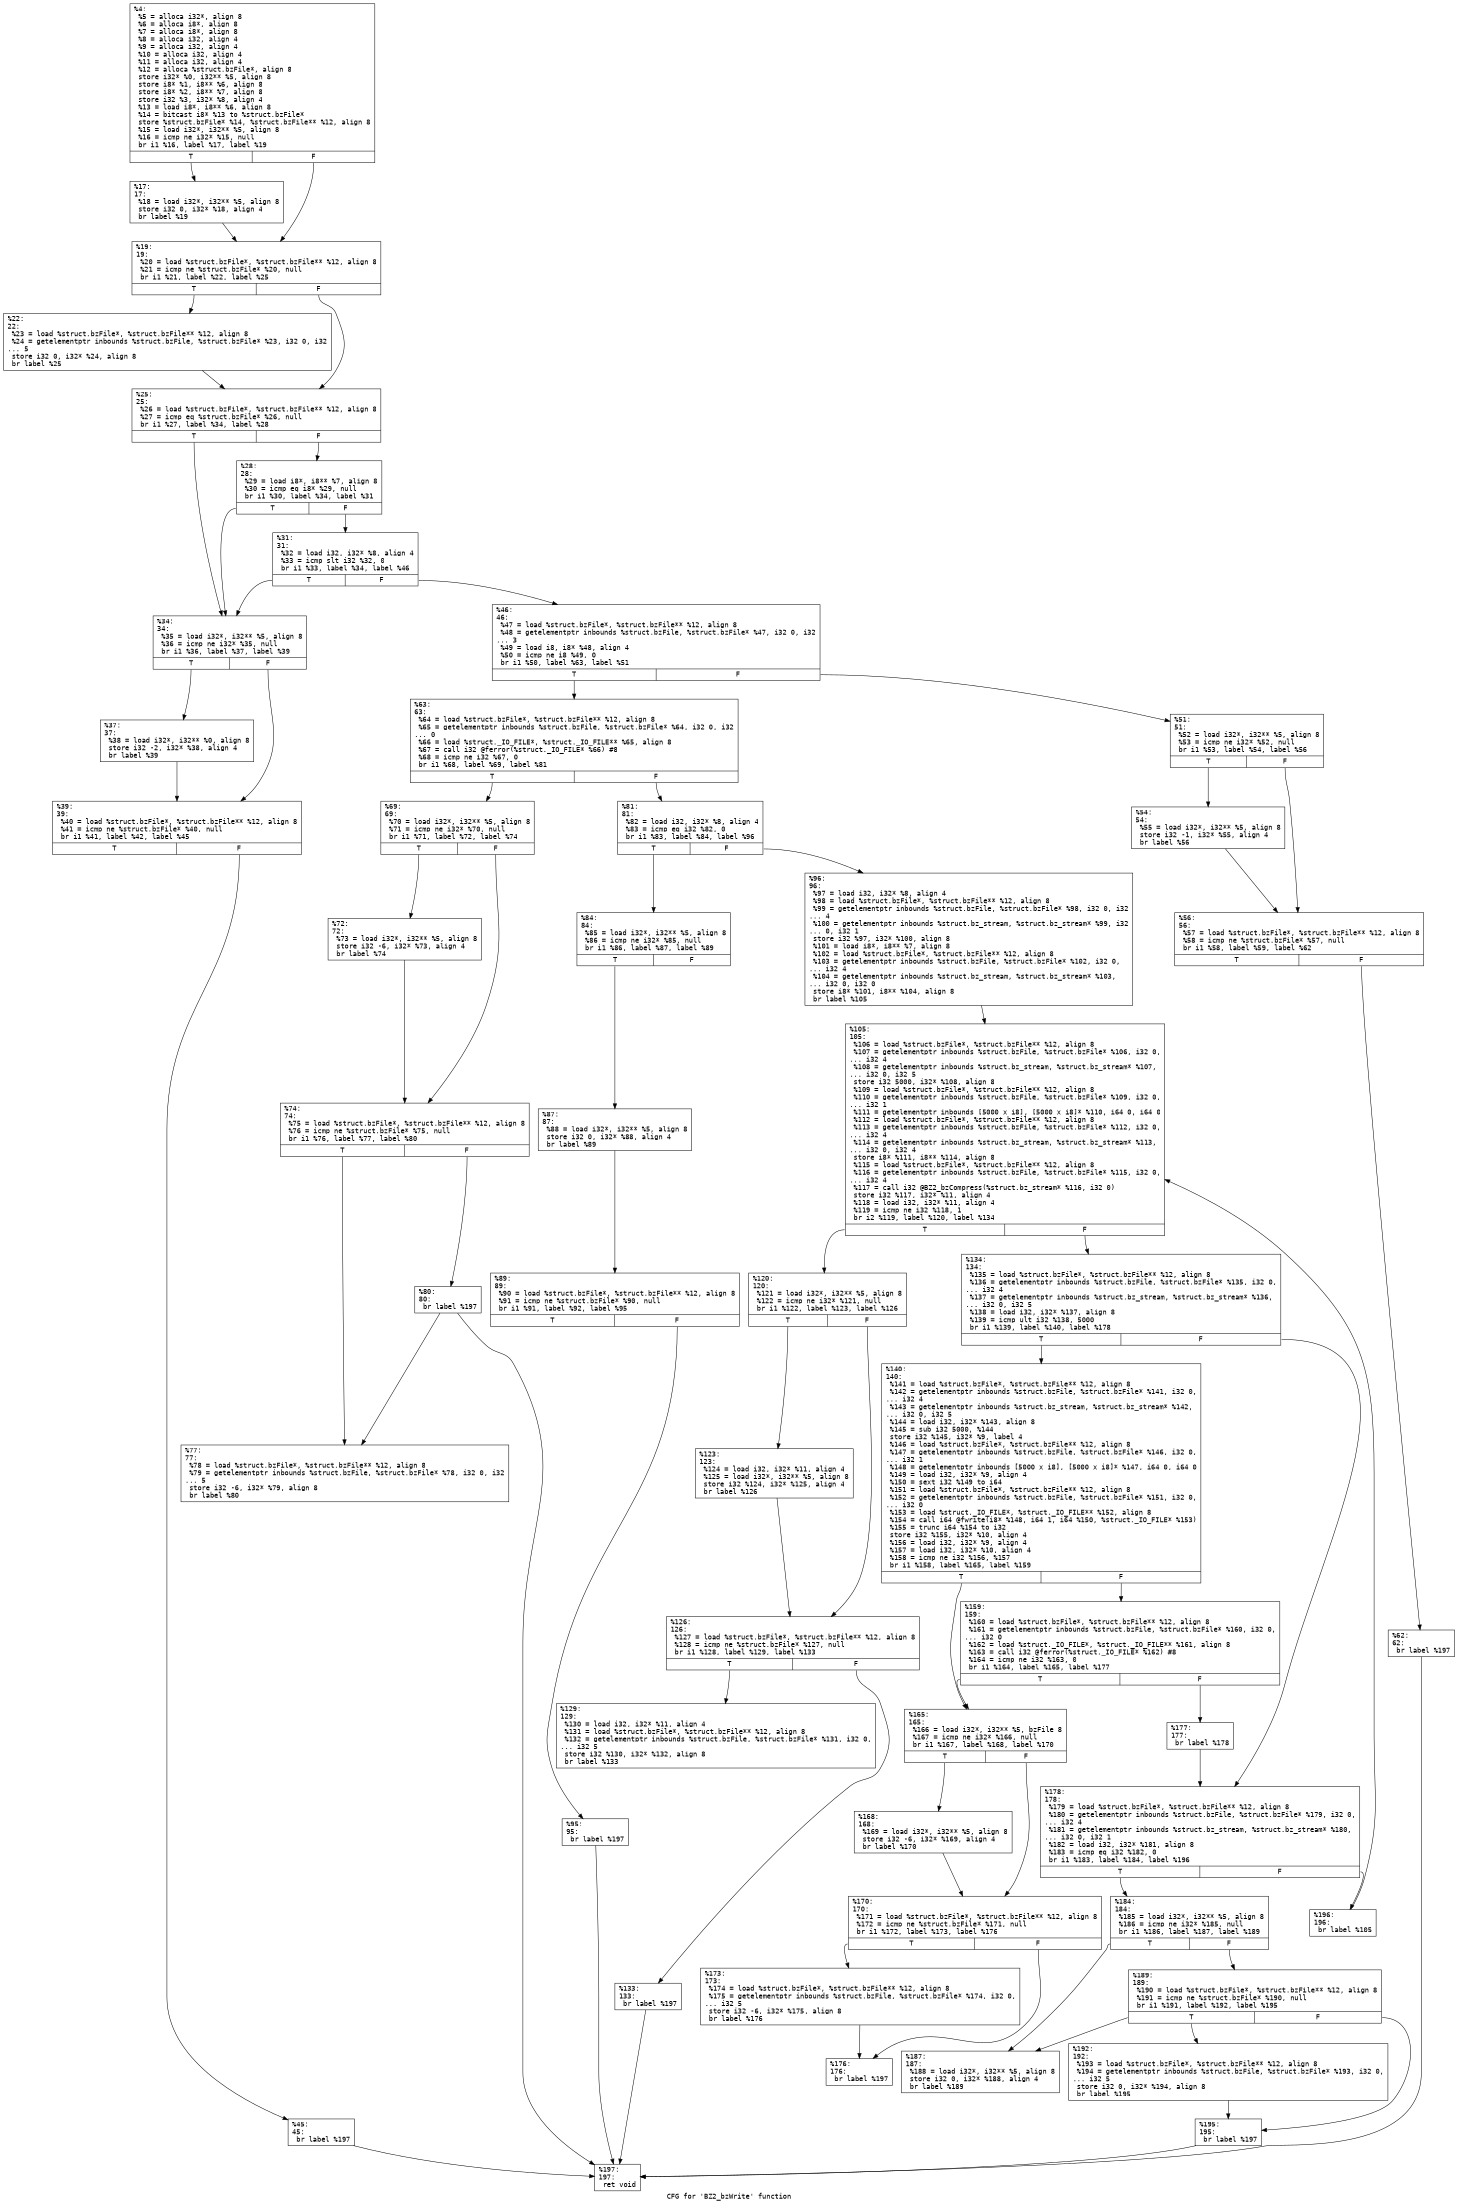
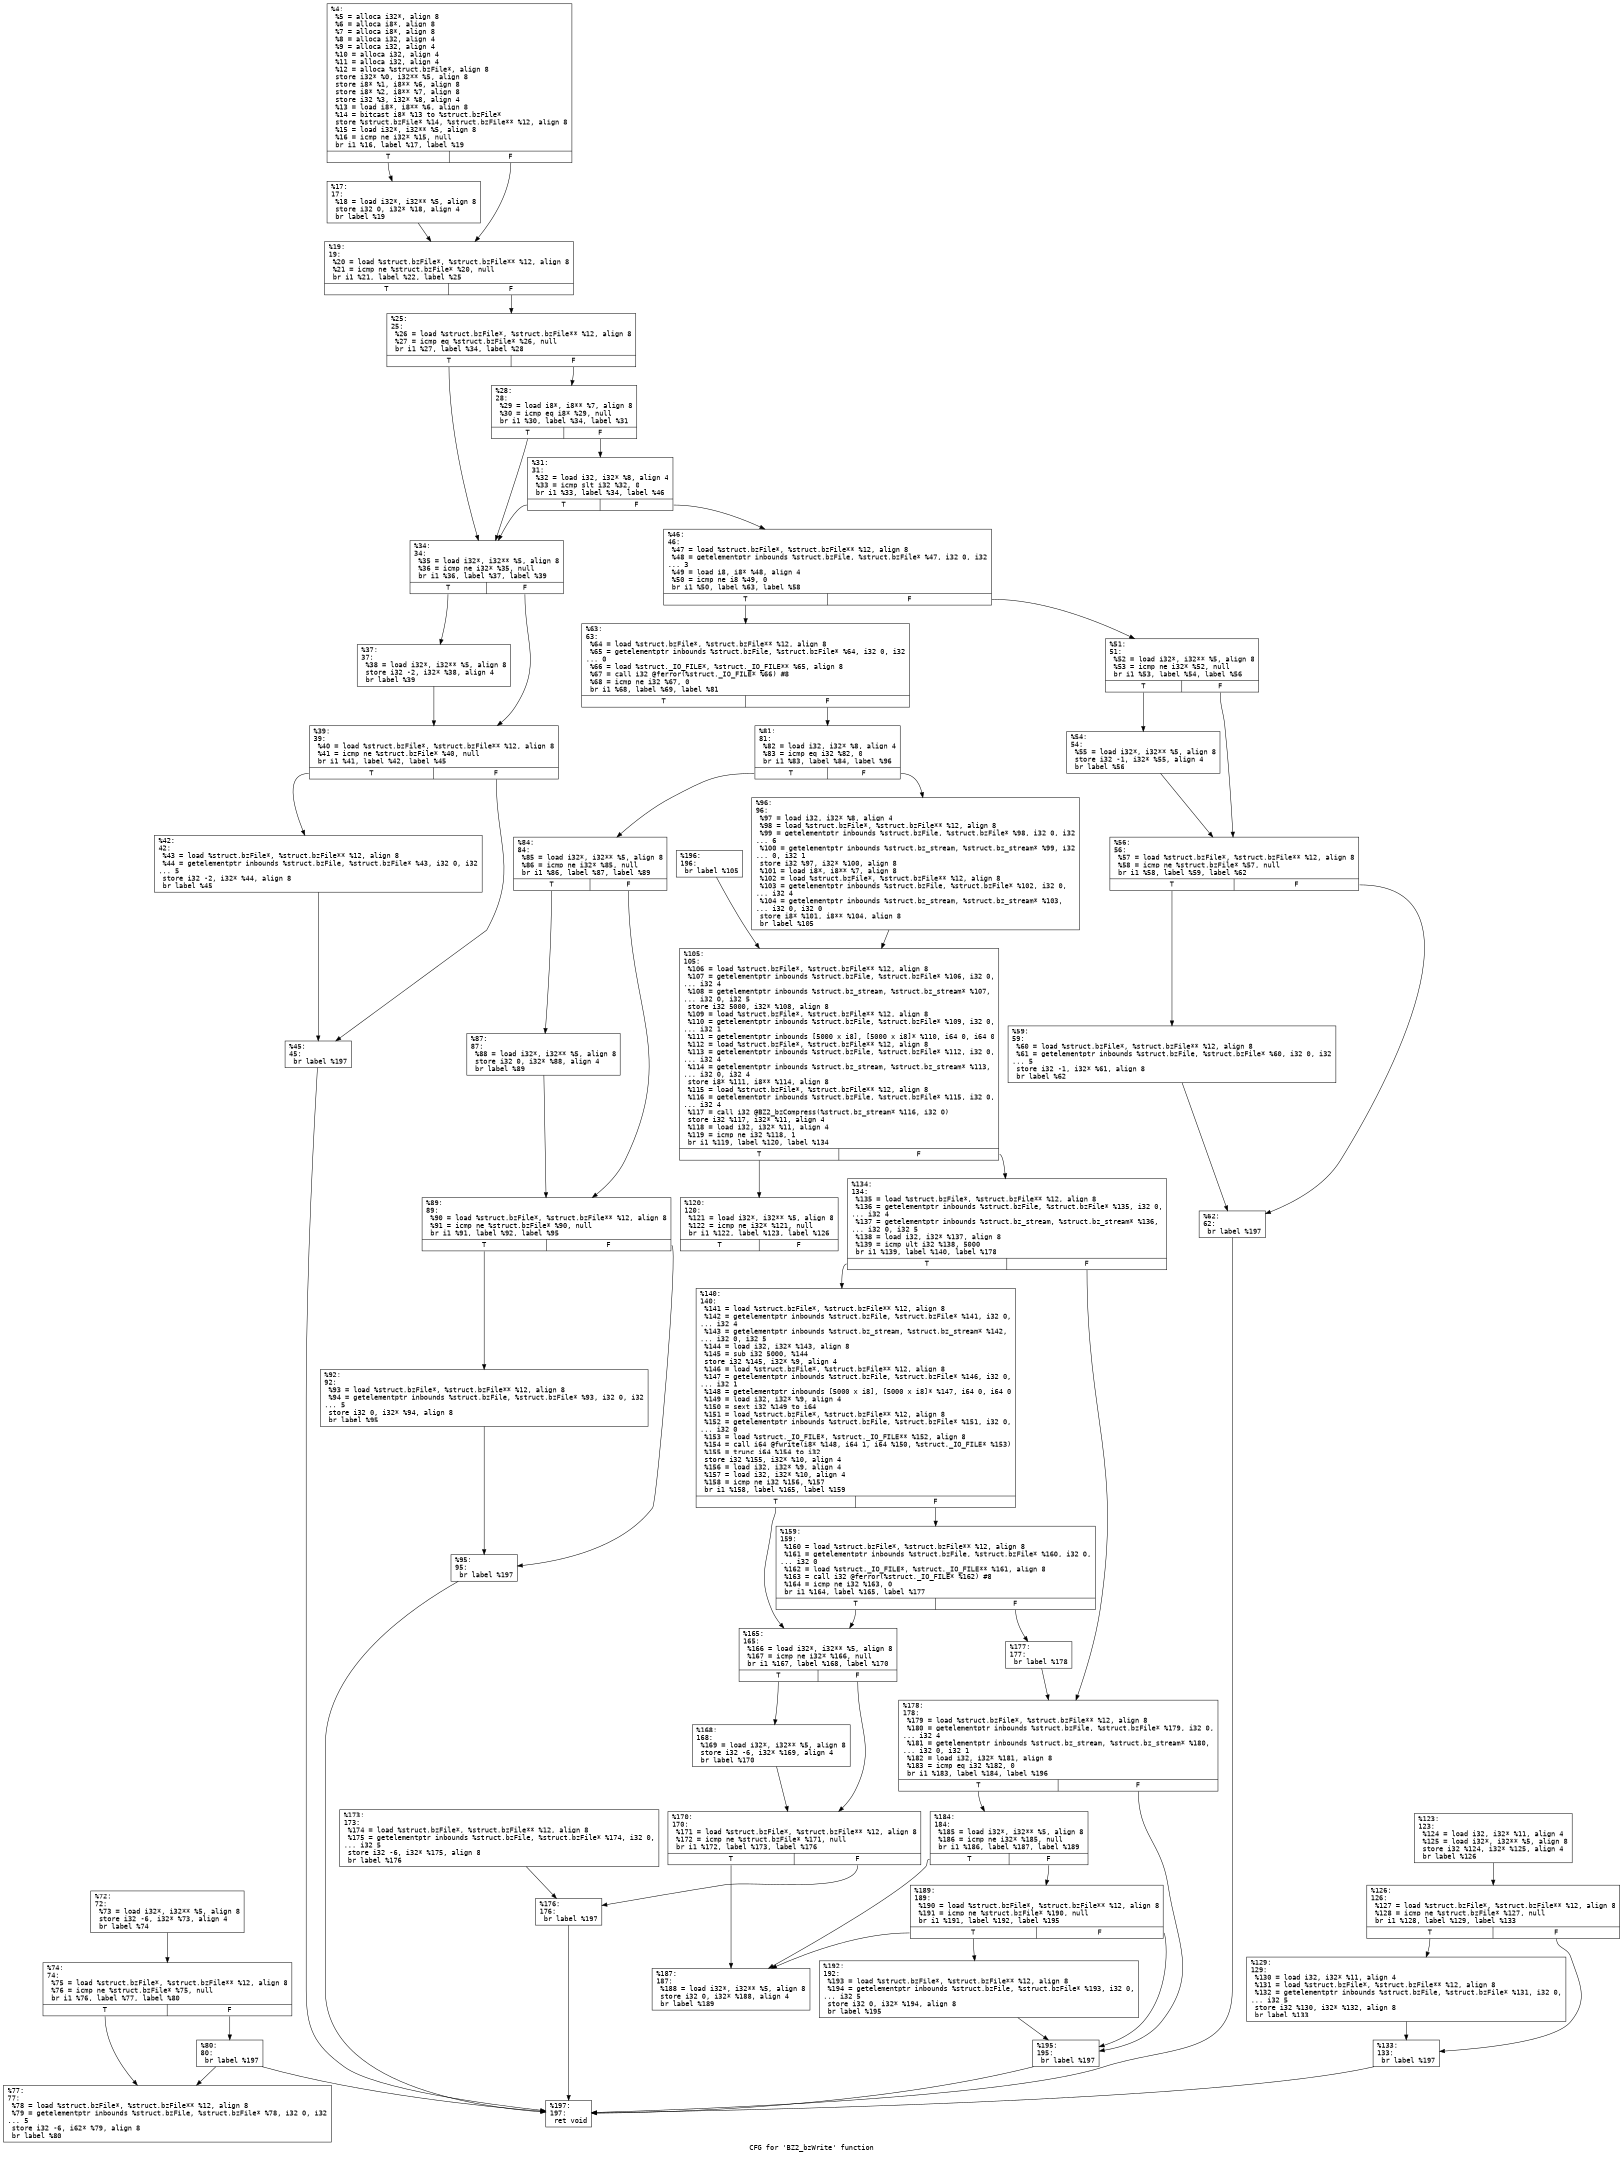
(167, 342) -> none
(563, 663) -> (734, 587)
(177, 741) -> (434, 665)
(458, 828) -> none
none -> (318, 864)
(820, 916) -> (766, 841)
none -> (648, 1049)
none -> (1172, 1054)
(922, 1218) -> (756, 1143)
(785, 1385) -> none
none -> (484, 1398)
(954, 1437) -> (769, 1362)
(871, 1475) -> none
(252, 1488) -> (74, 2129)
(985, 1730) -> (818, 1649)
(1360, 1888) -> (1179, 1938)
(845, 1953) -> (731, 1914)
none -> (569, 2010)
none -> (1406, 2028)
